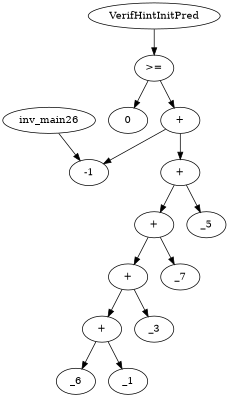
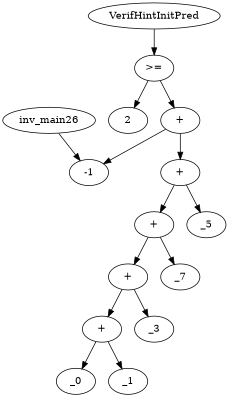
(128, 120) -> (128, 120)
(76, 381) -> (76, 381)
